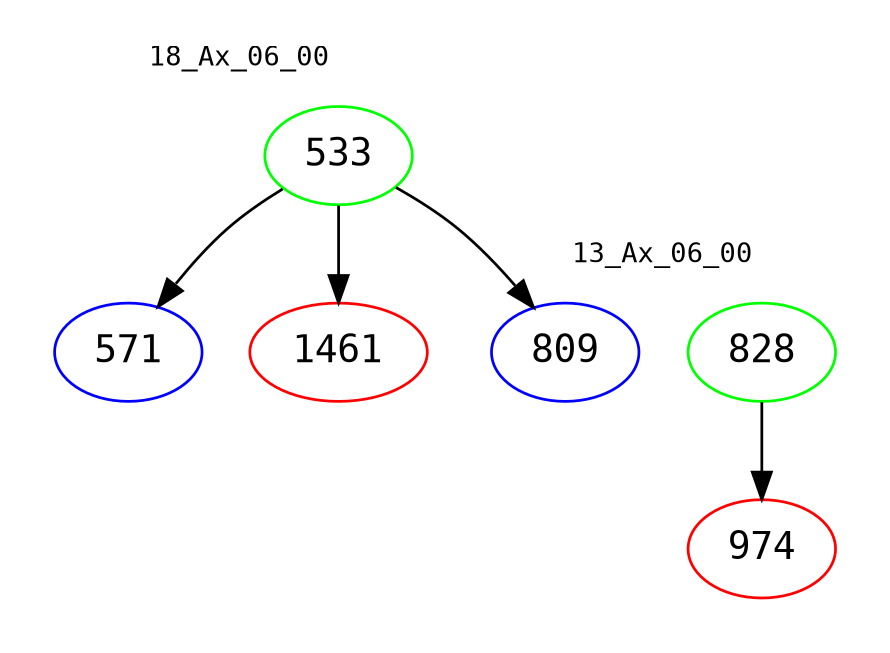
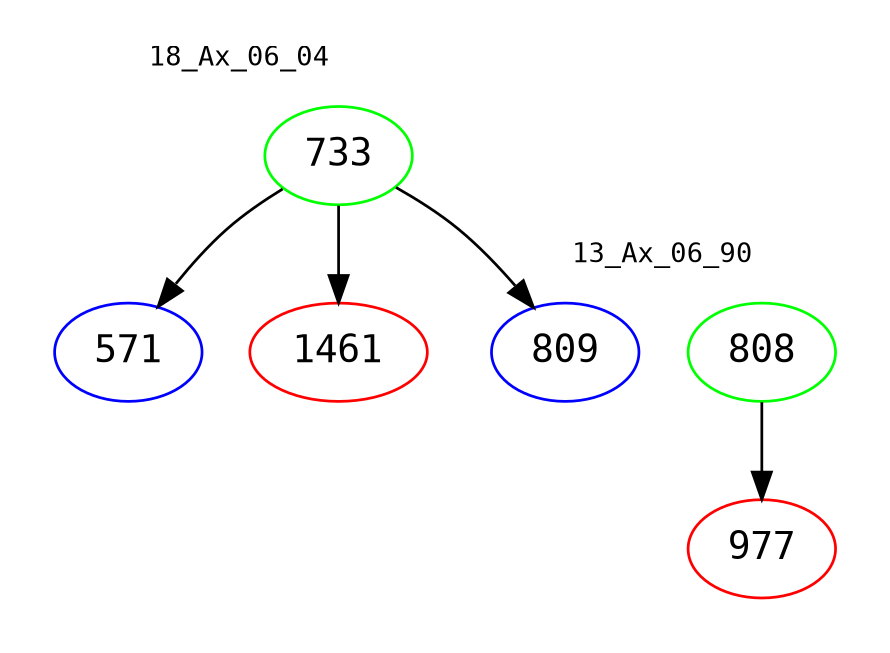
(240, 59) -> (240, 59)
(339, 156) -> (339, 156)
(664, 255) -> (664, 255)
(762, 352) -> (762, 352)
(762, 549) -> (762, 549)
